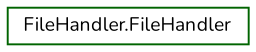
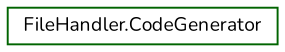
(128, 26) -> (143, 26)
